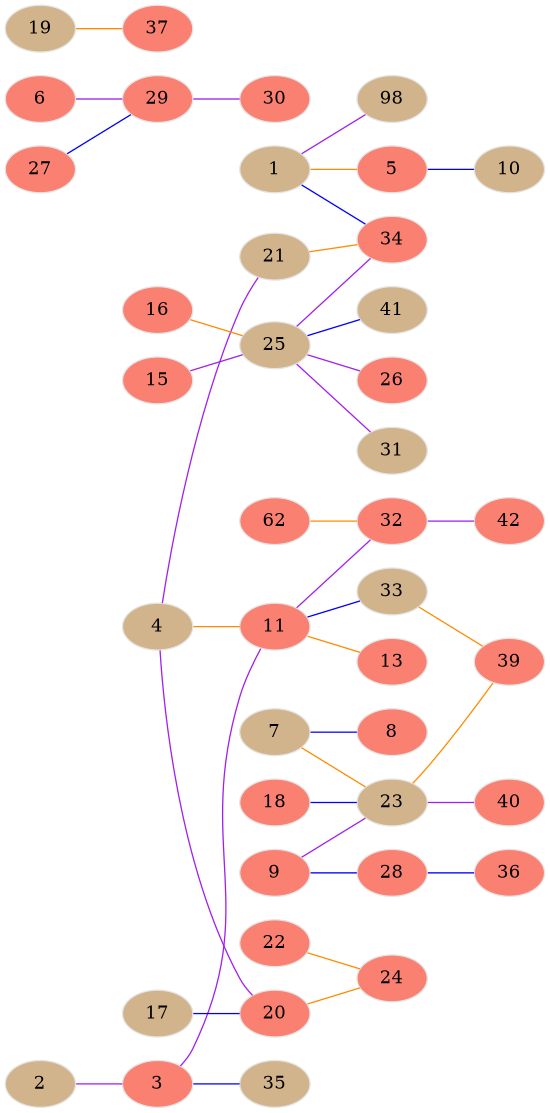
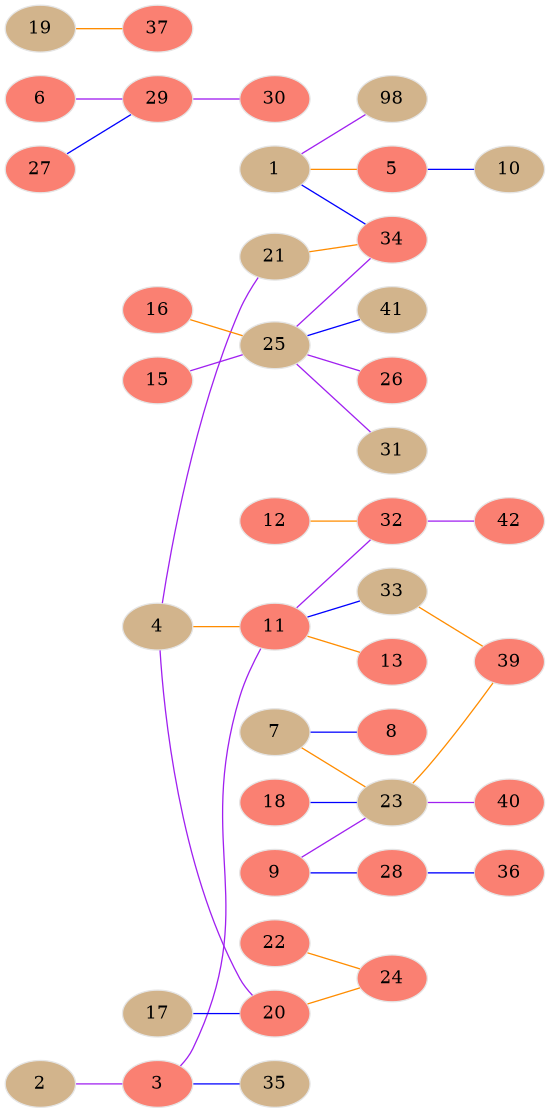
(275, 521) -> (275, 521)
